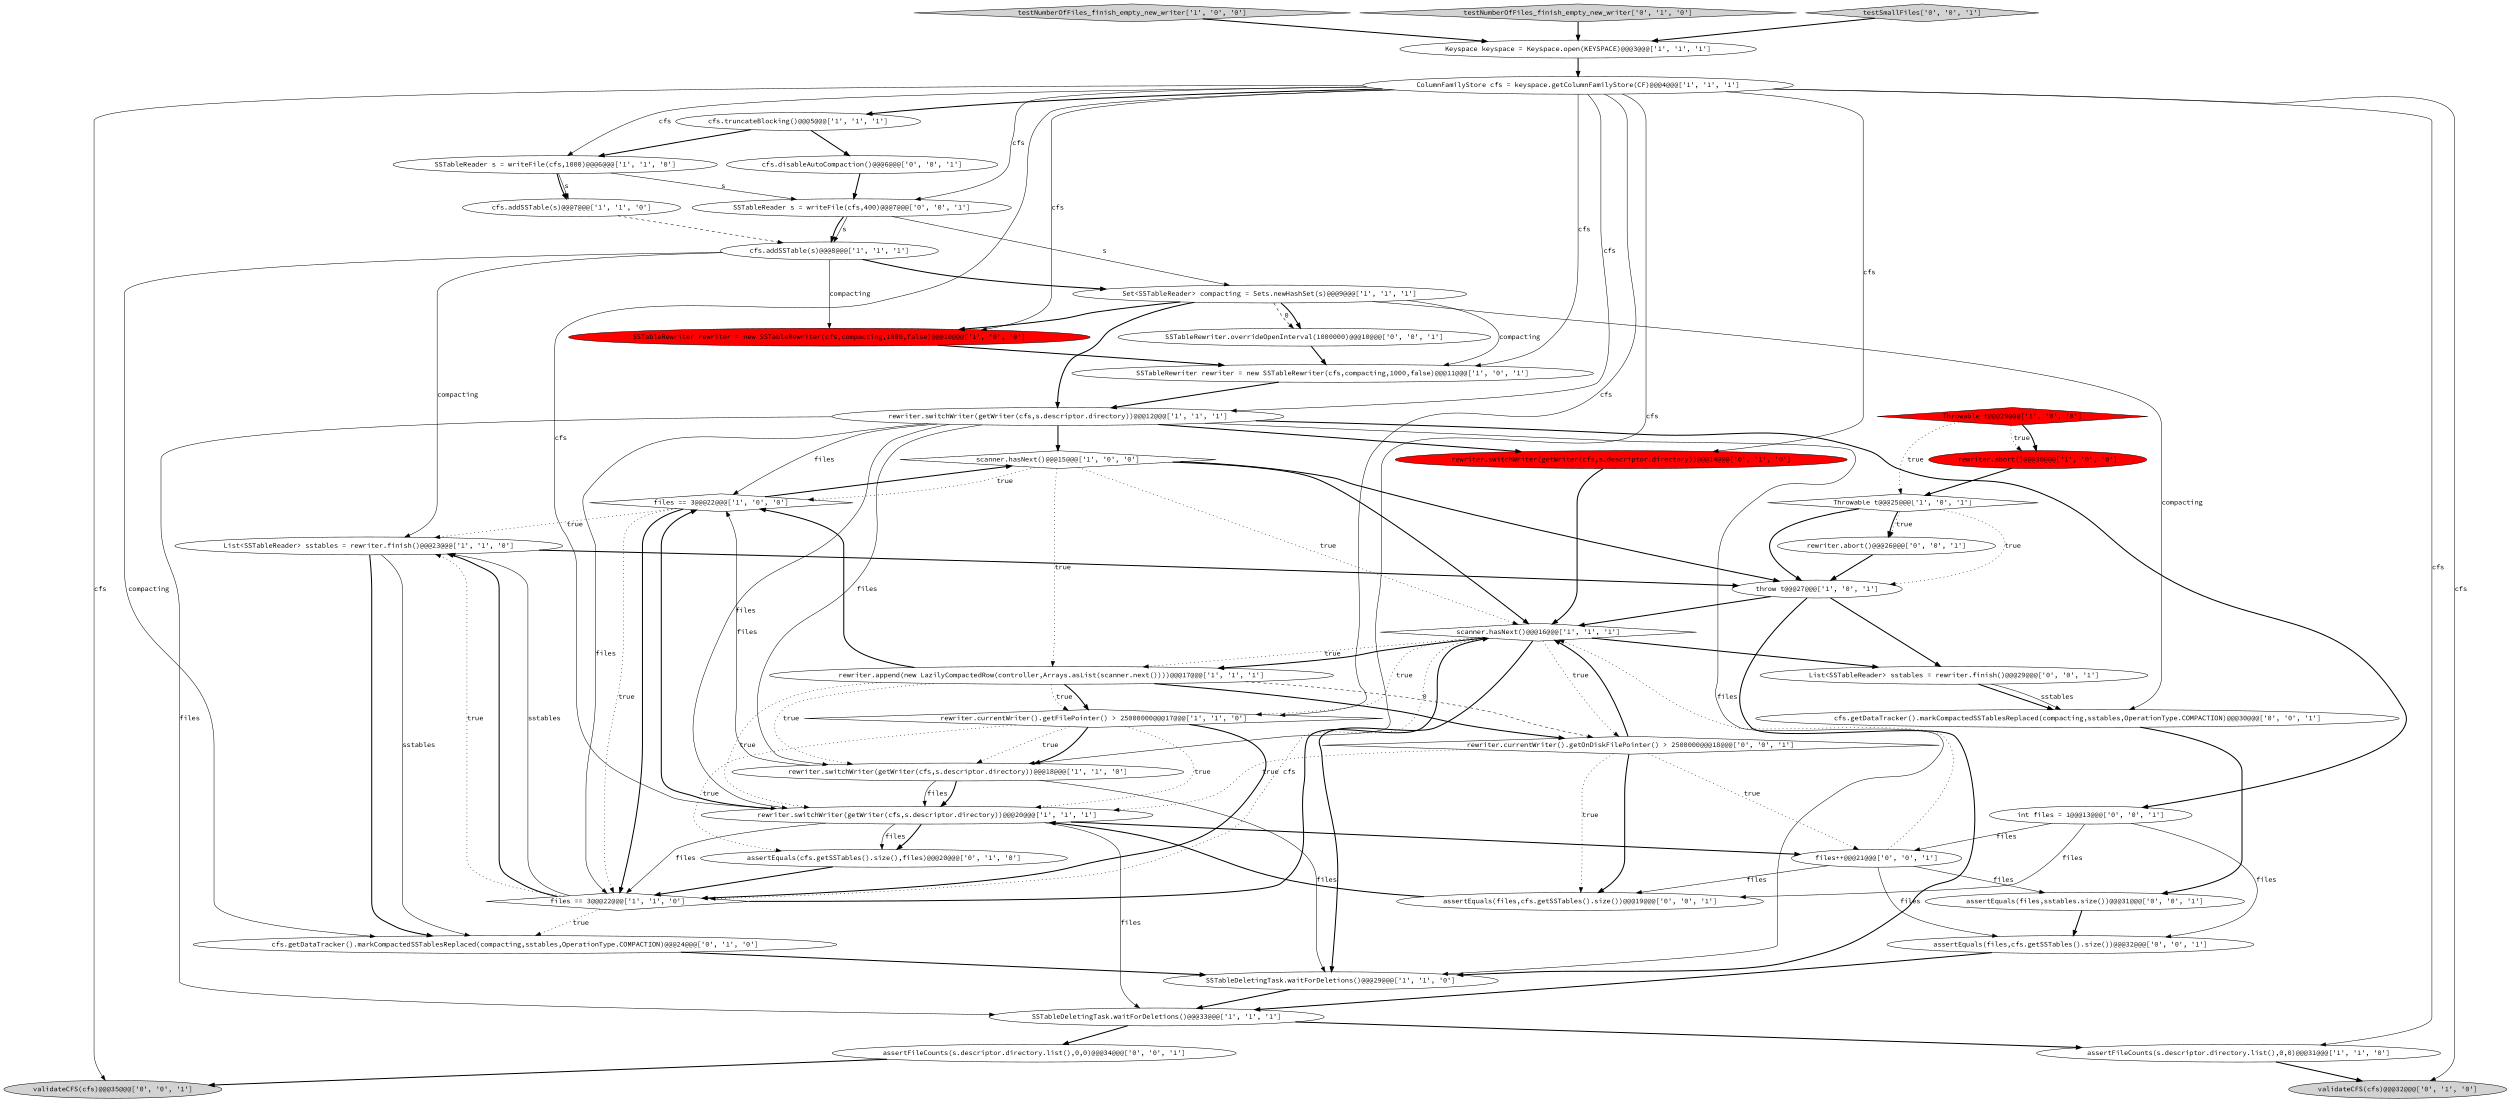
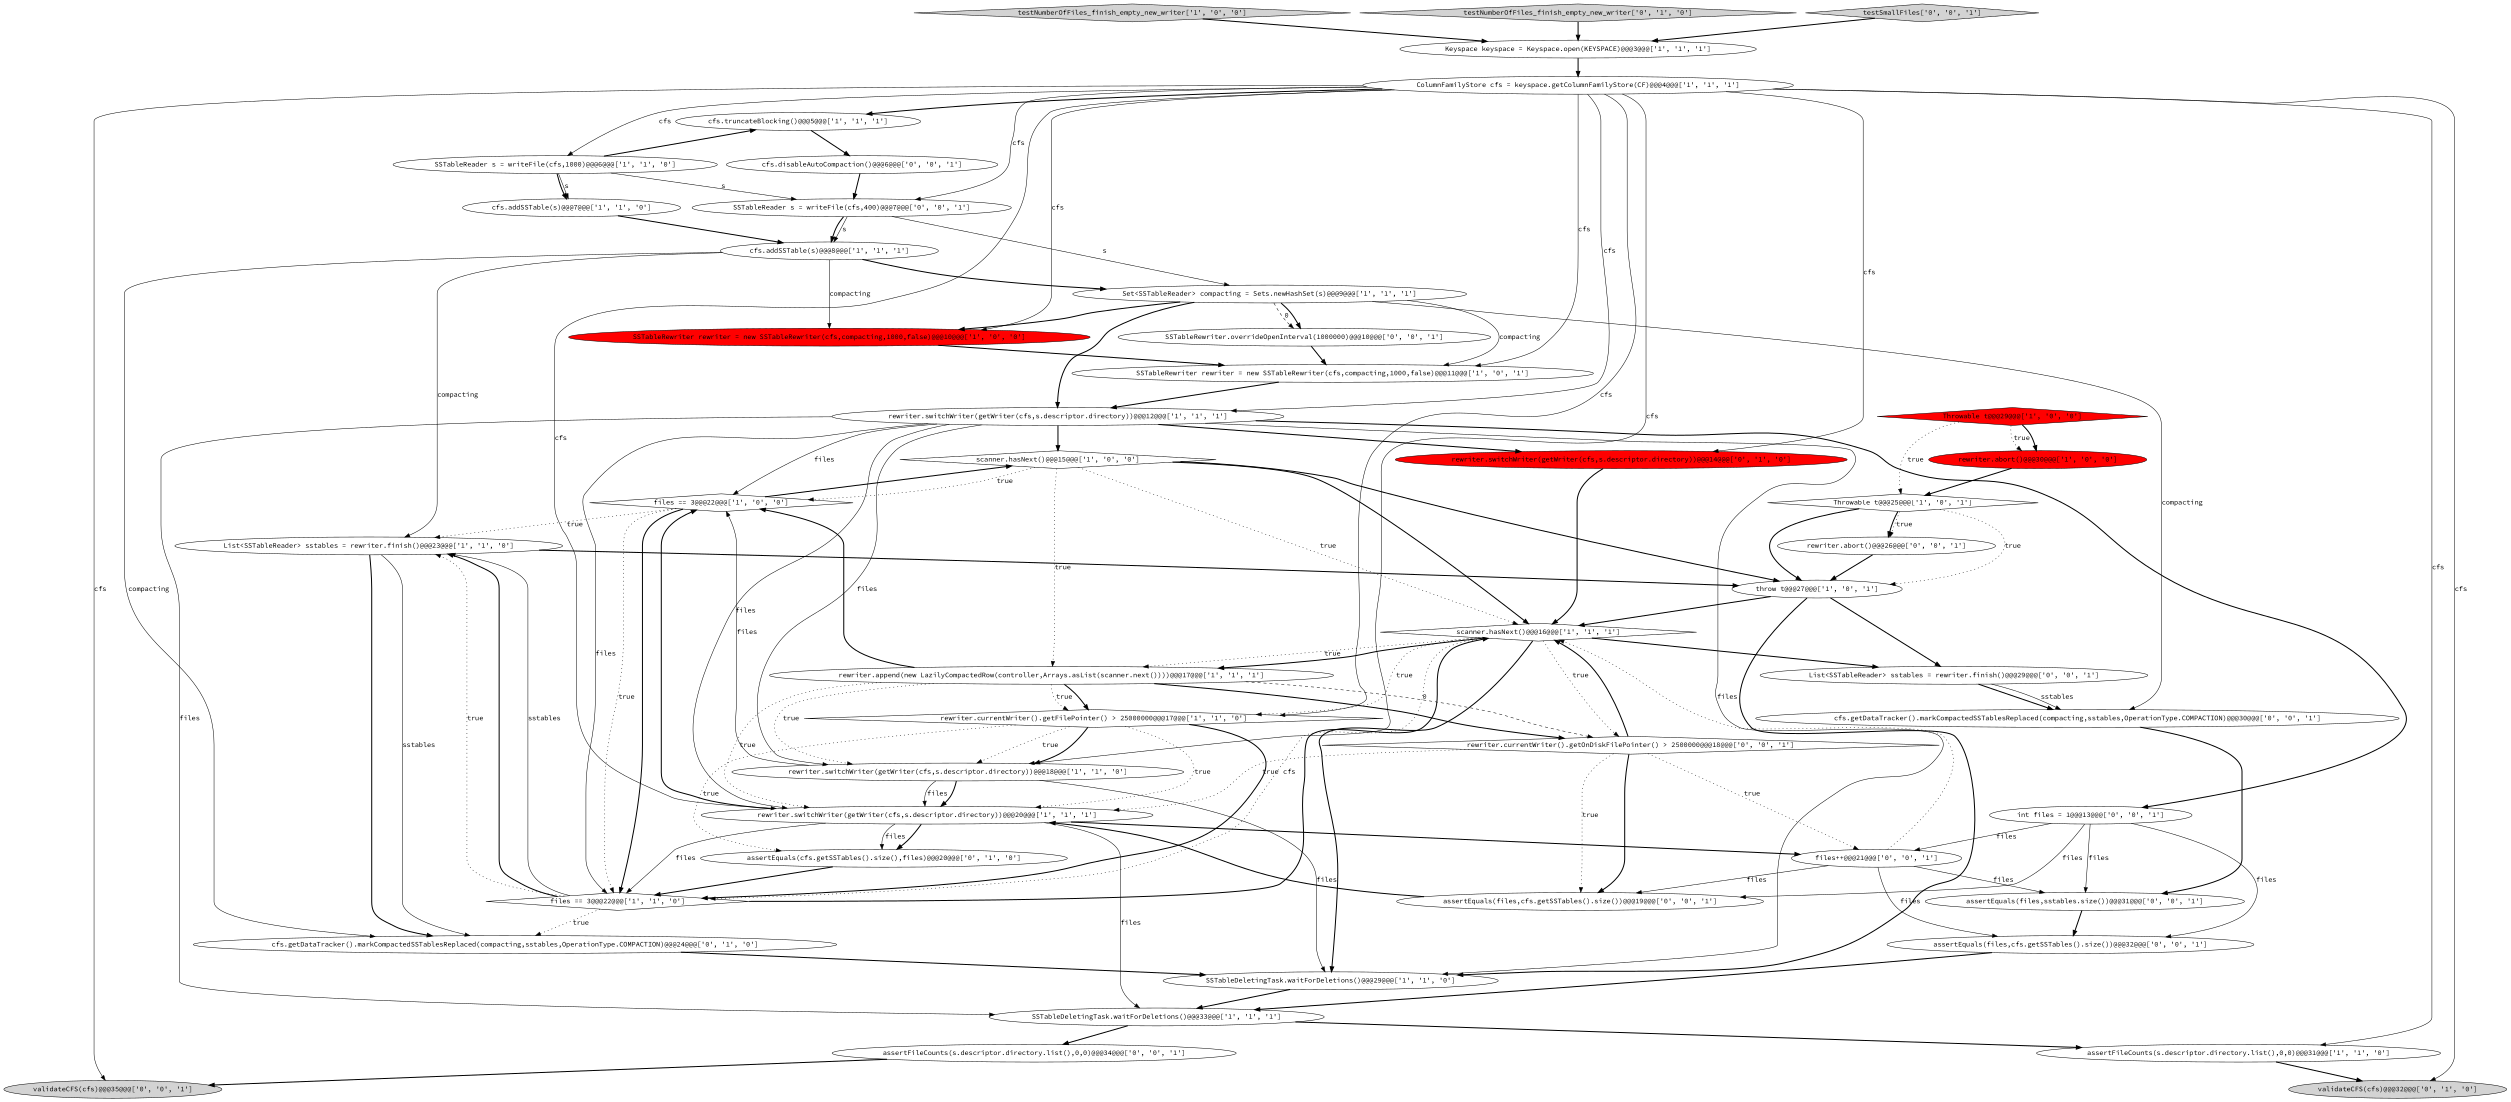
(677, 142) -> (677, 144)
(698, 229) -> (698, 229)
none -> (2088, 856)
